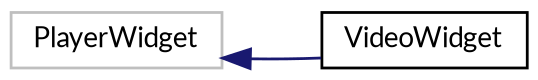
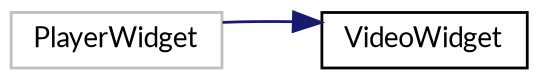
(286, 59) -> (258, 22)
